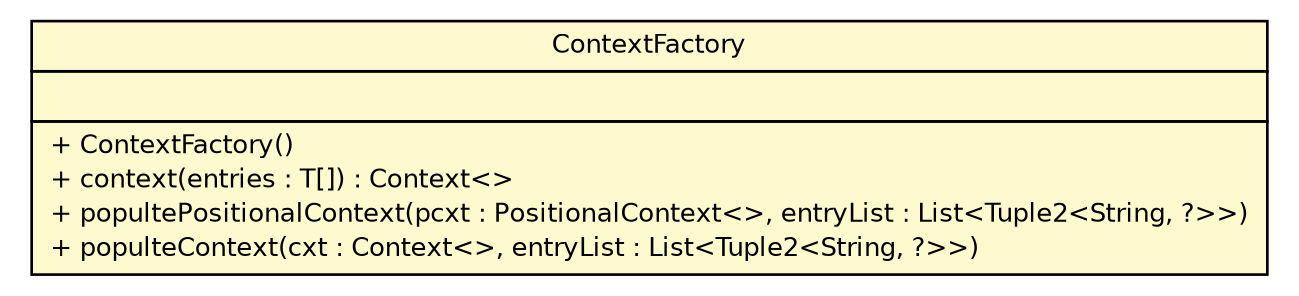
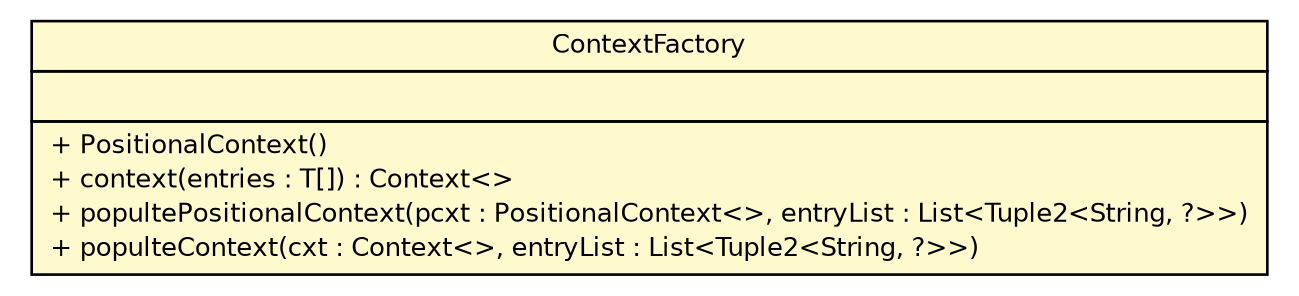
(173, 145) -> (190, 145)
